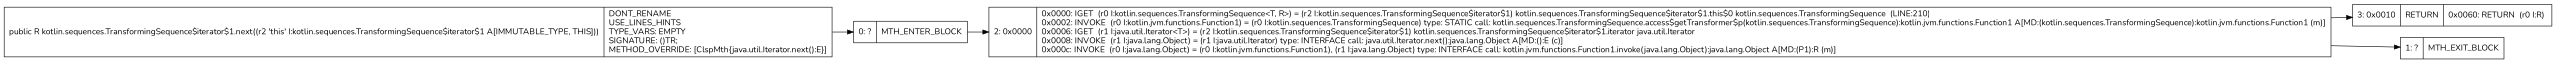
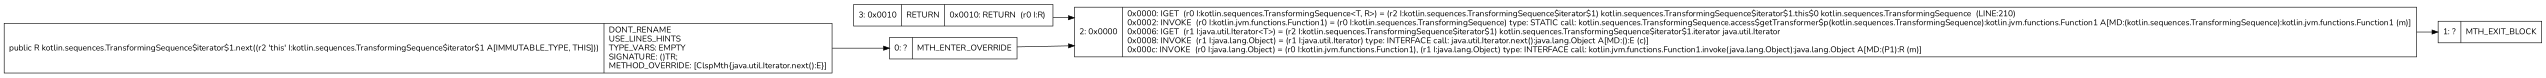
(2498, 15) -> (999, 15)
(2339, 18) -> (1061, 18)
(922, 32) -> (965, 48)
